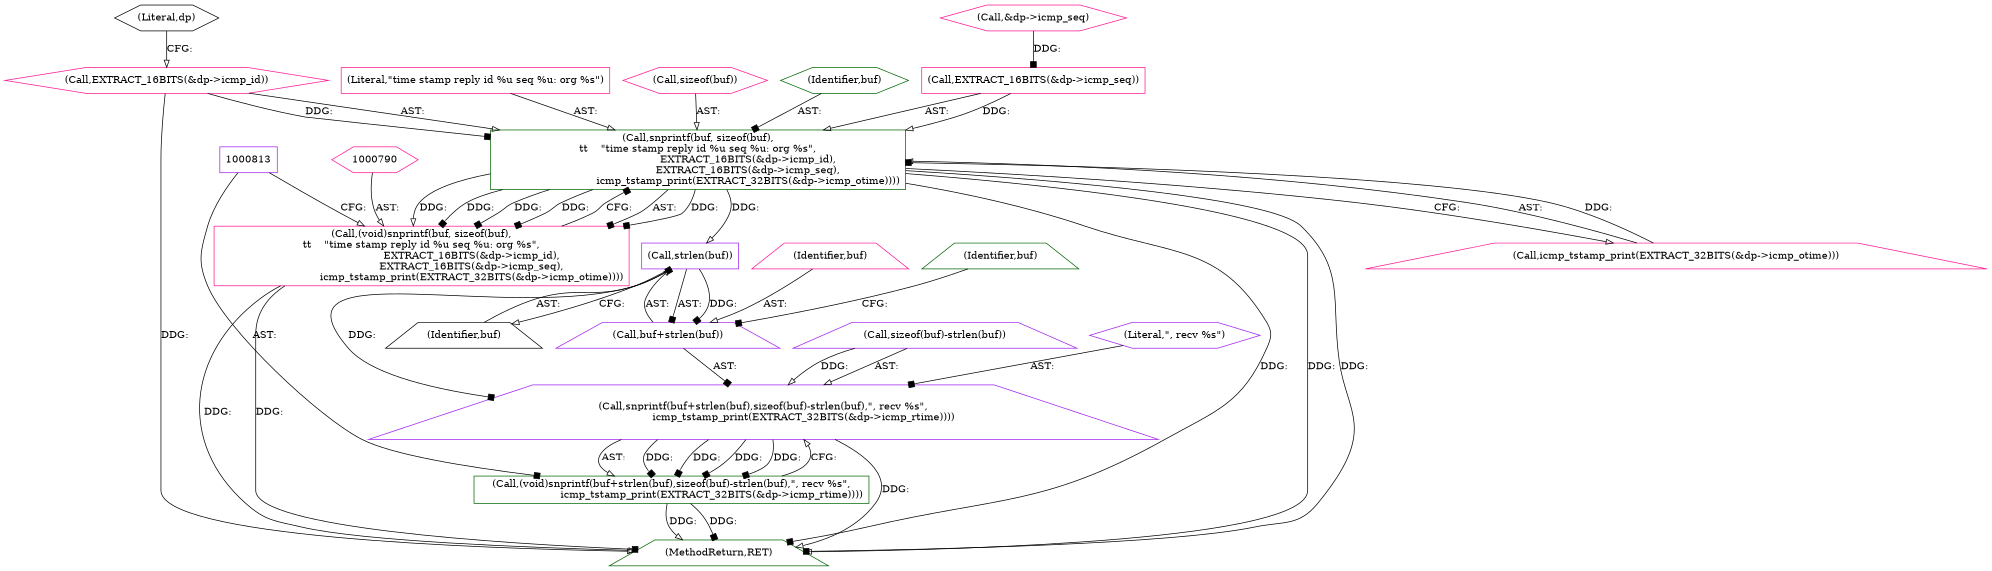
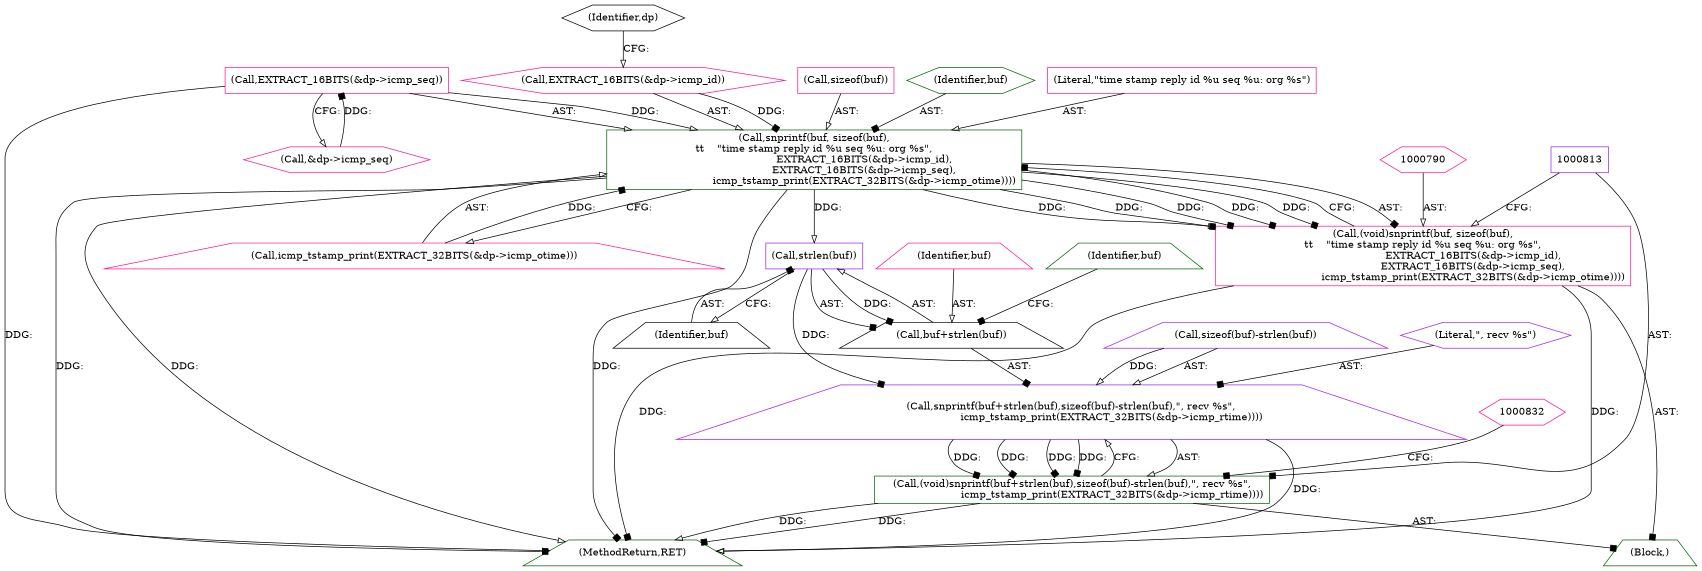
(167, 18) -> (623, 18)
(695, 80) -> (846, 80)
none -> (313, 117)
(668, 335) -> (951, 335)
none -> (1522, 412)
(193, 513) -> (5, 481)
none -> (1650, 553)
